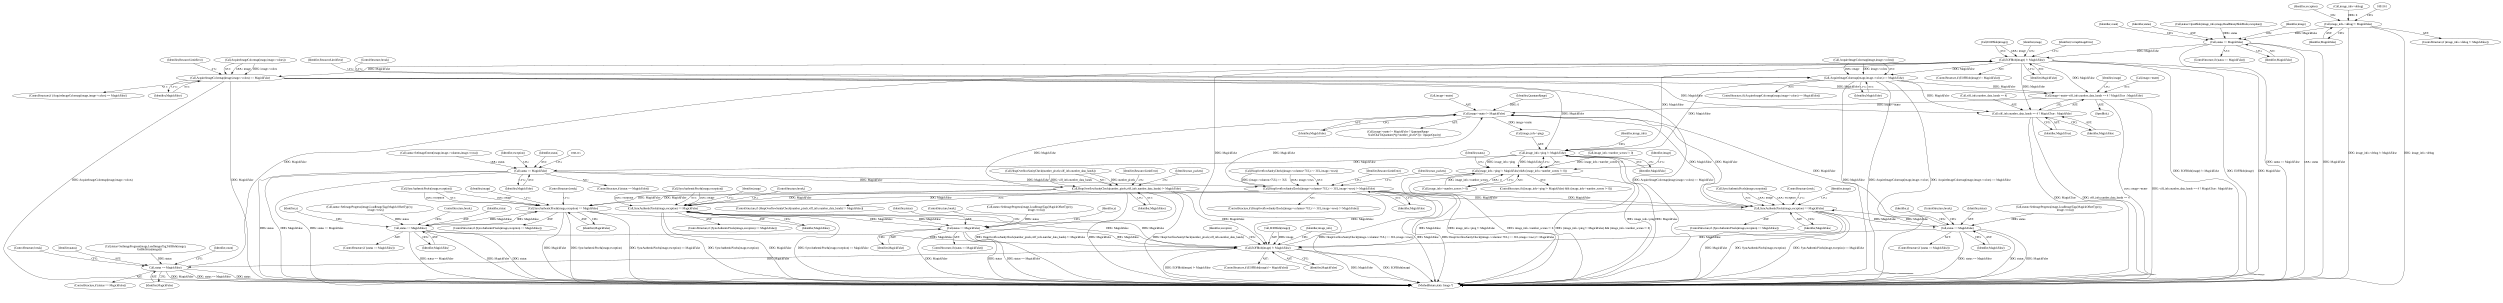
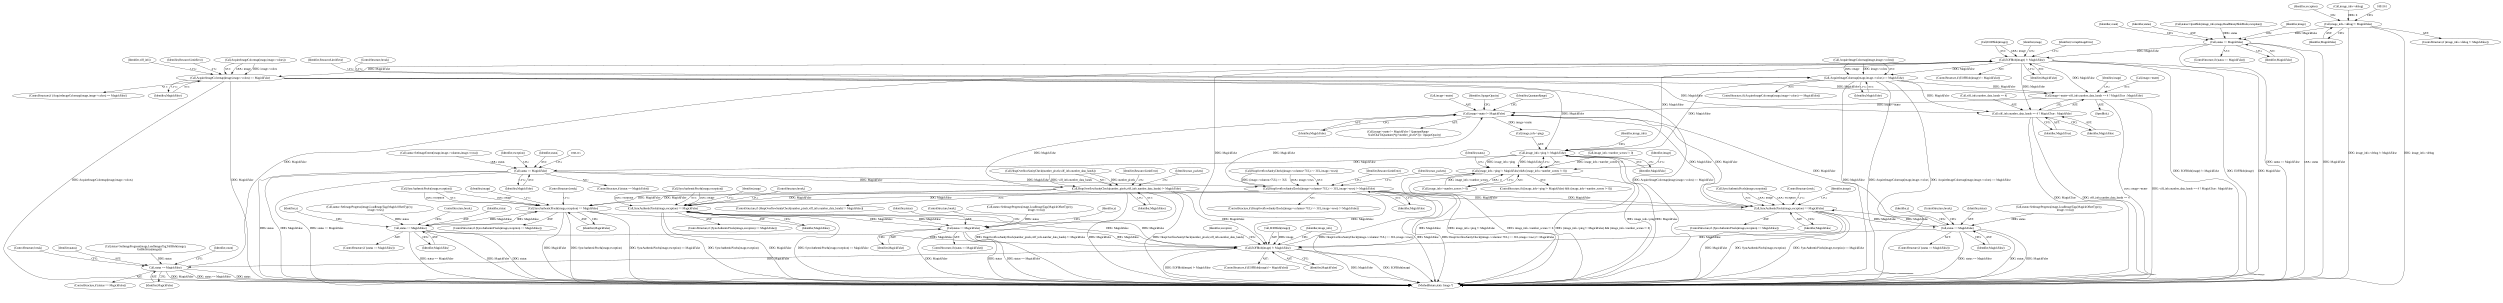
none -> (139, 60)
none -> (1484, 96)
(1514, 105) -> (1514, 105)
